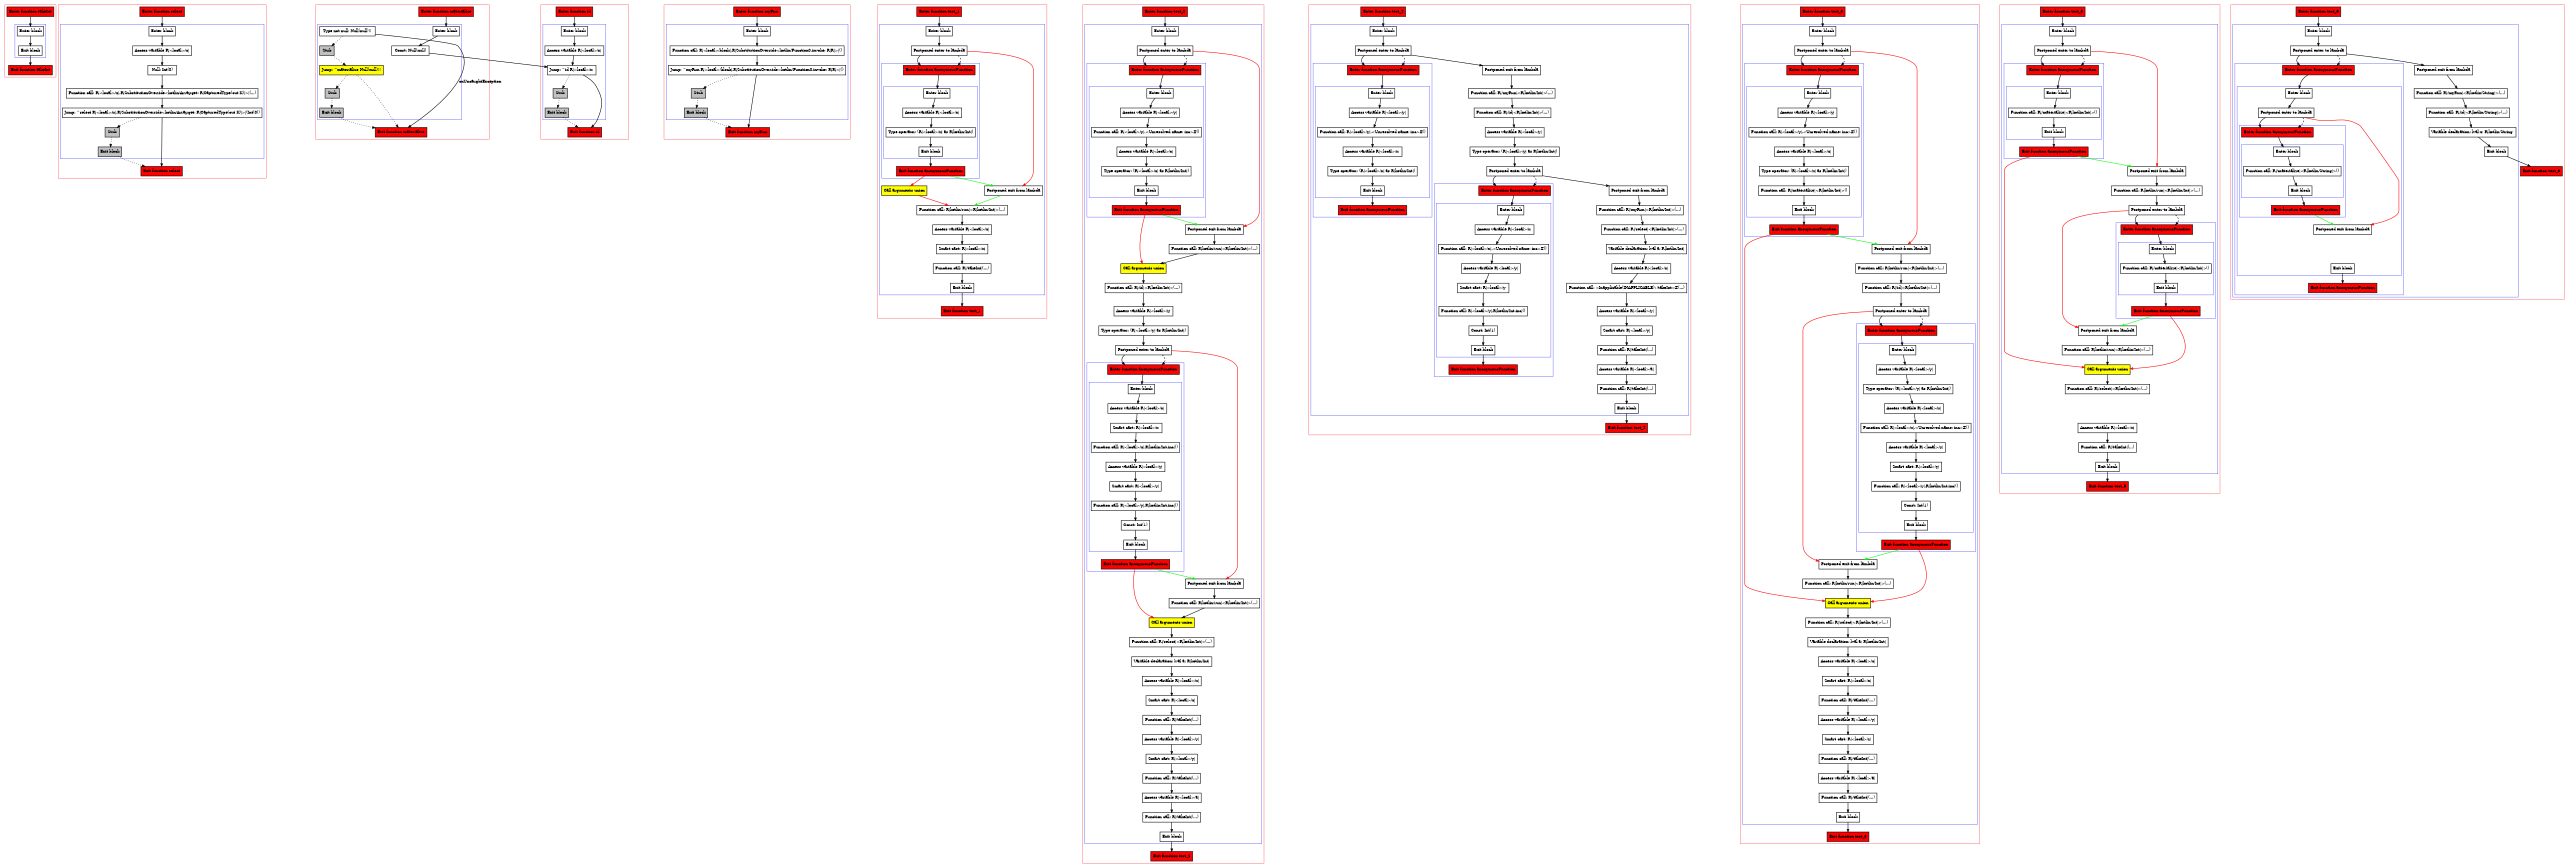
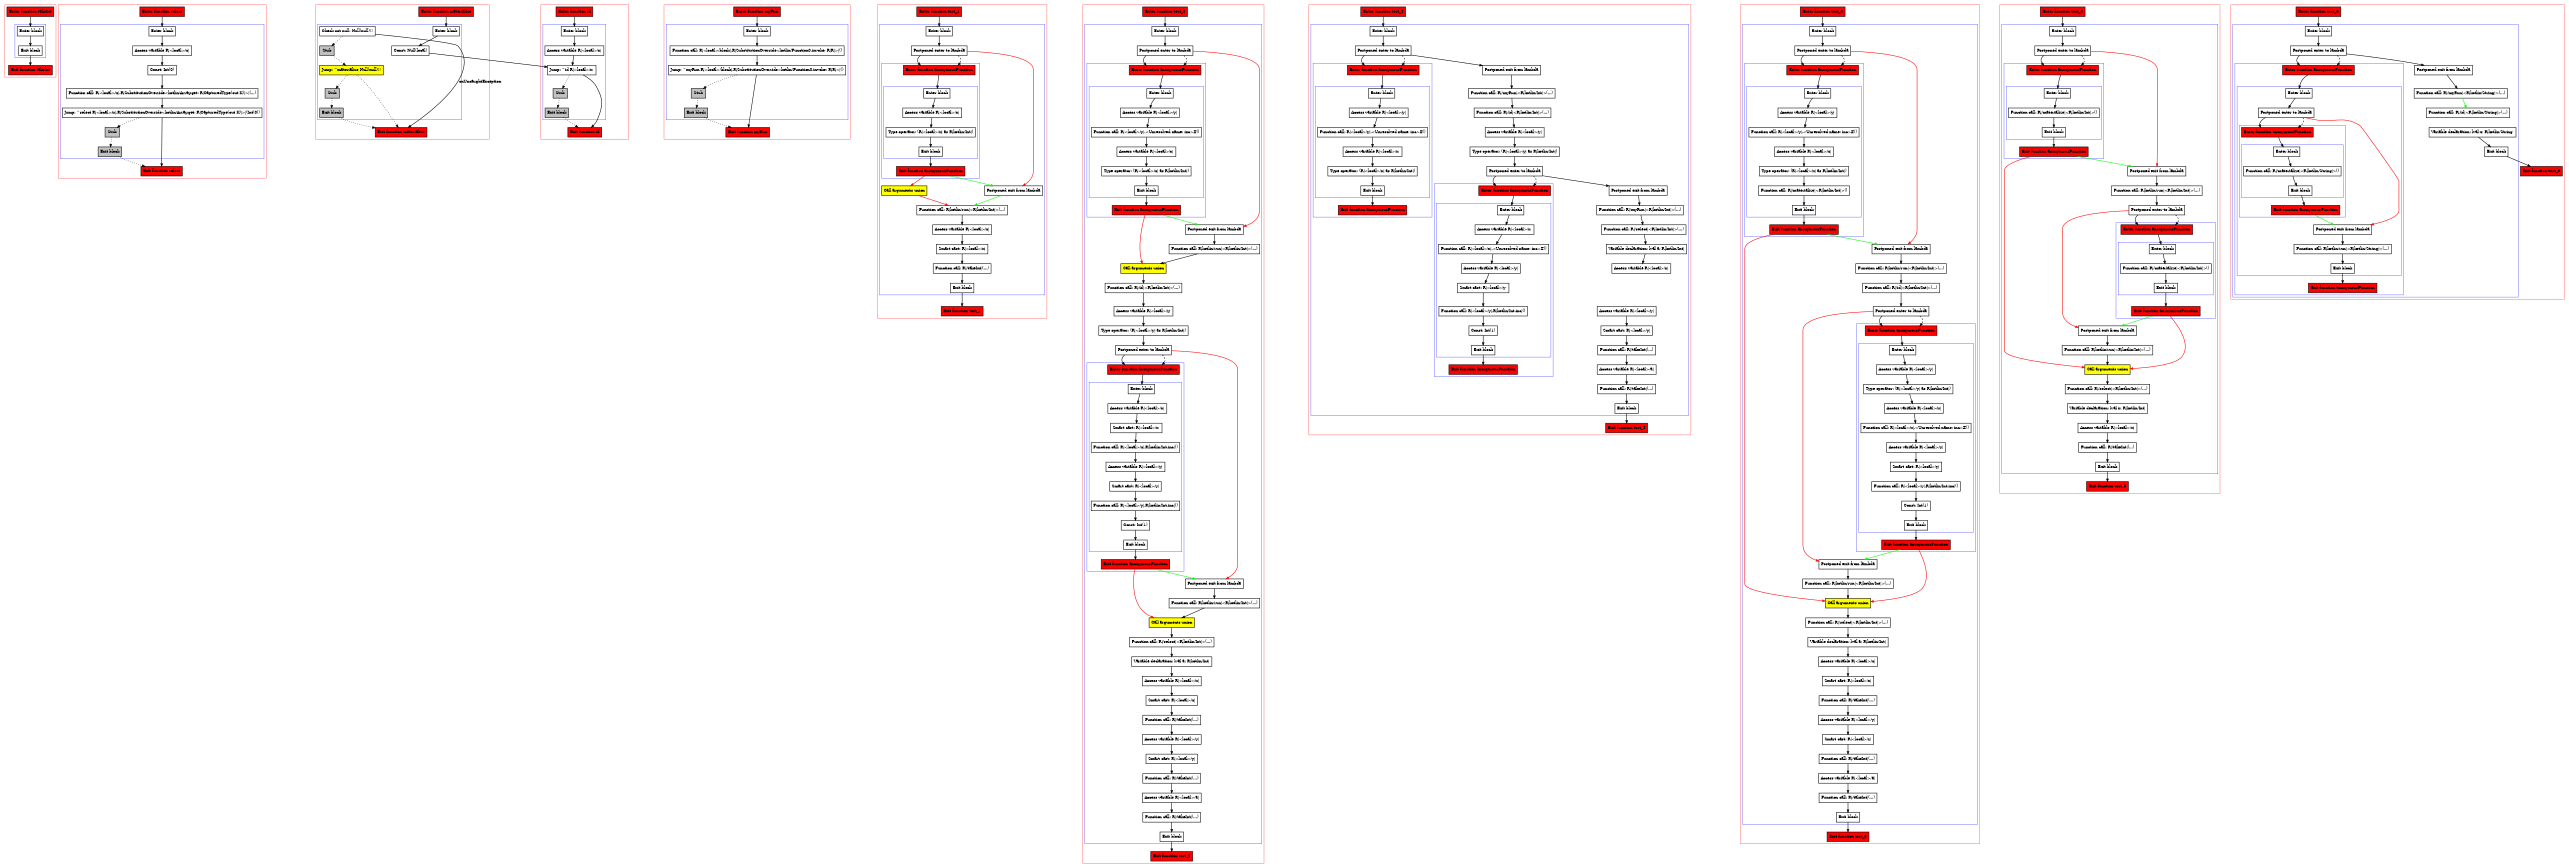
(347, 31) -> (347, 31)
(410, 51) -> (410, 51)
(162, 70) -> (162, 70)
(2464, 102) -> (2464, 102)
(2470, 121) -> none
none -> (2343, 249)
(1627, 288) -> none
none -> (2107, 409)
